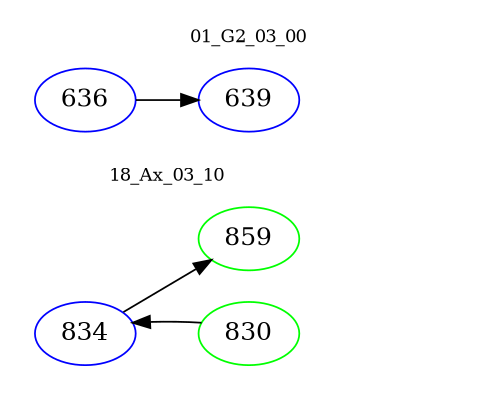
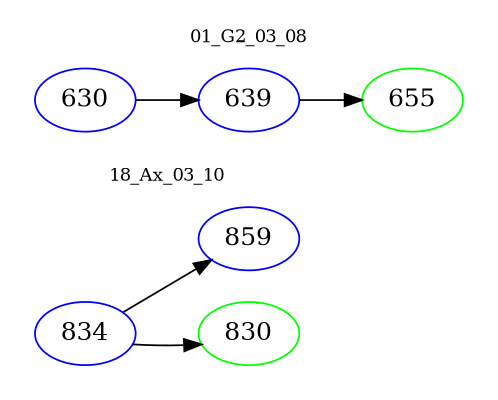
(249, 38) -> (249, 38)
(85, 100) -> (85, 100)
none -> (413, 100)
(249, 239) -> (249, 239)
(176, 322) -> (158, 345)
